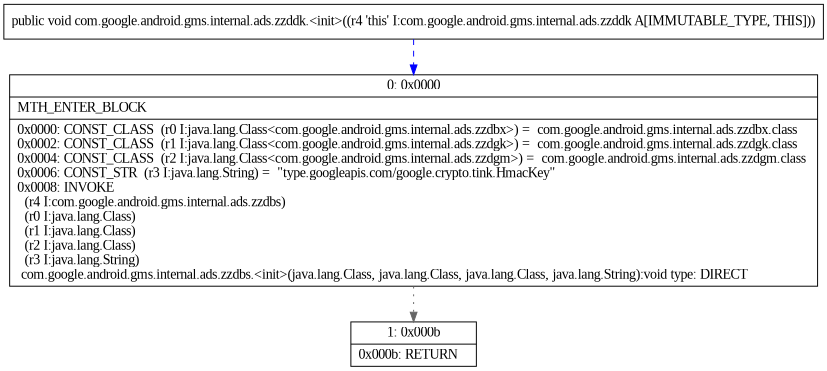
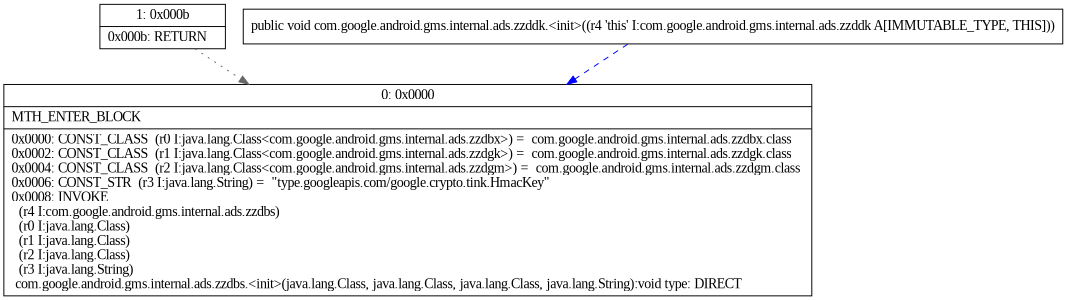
(414, 299) -> (218, 64)
